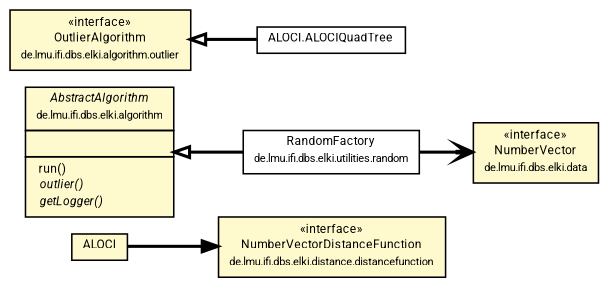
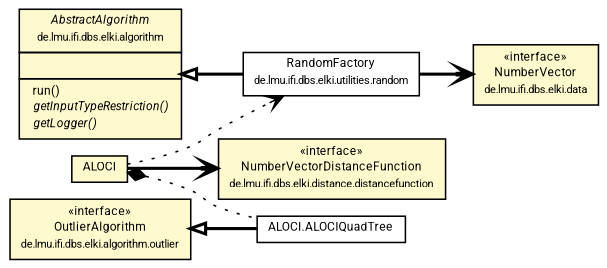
none -> (201, 141)
(60, 185) -> (100, 107)
none -> (202, 197)
(165, 246) -> (165, 168)
